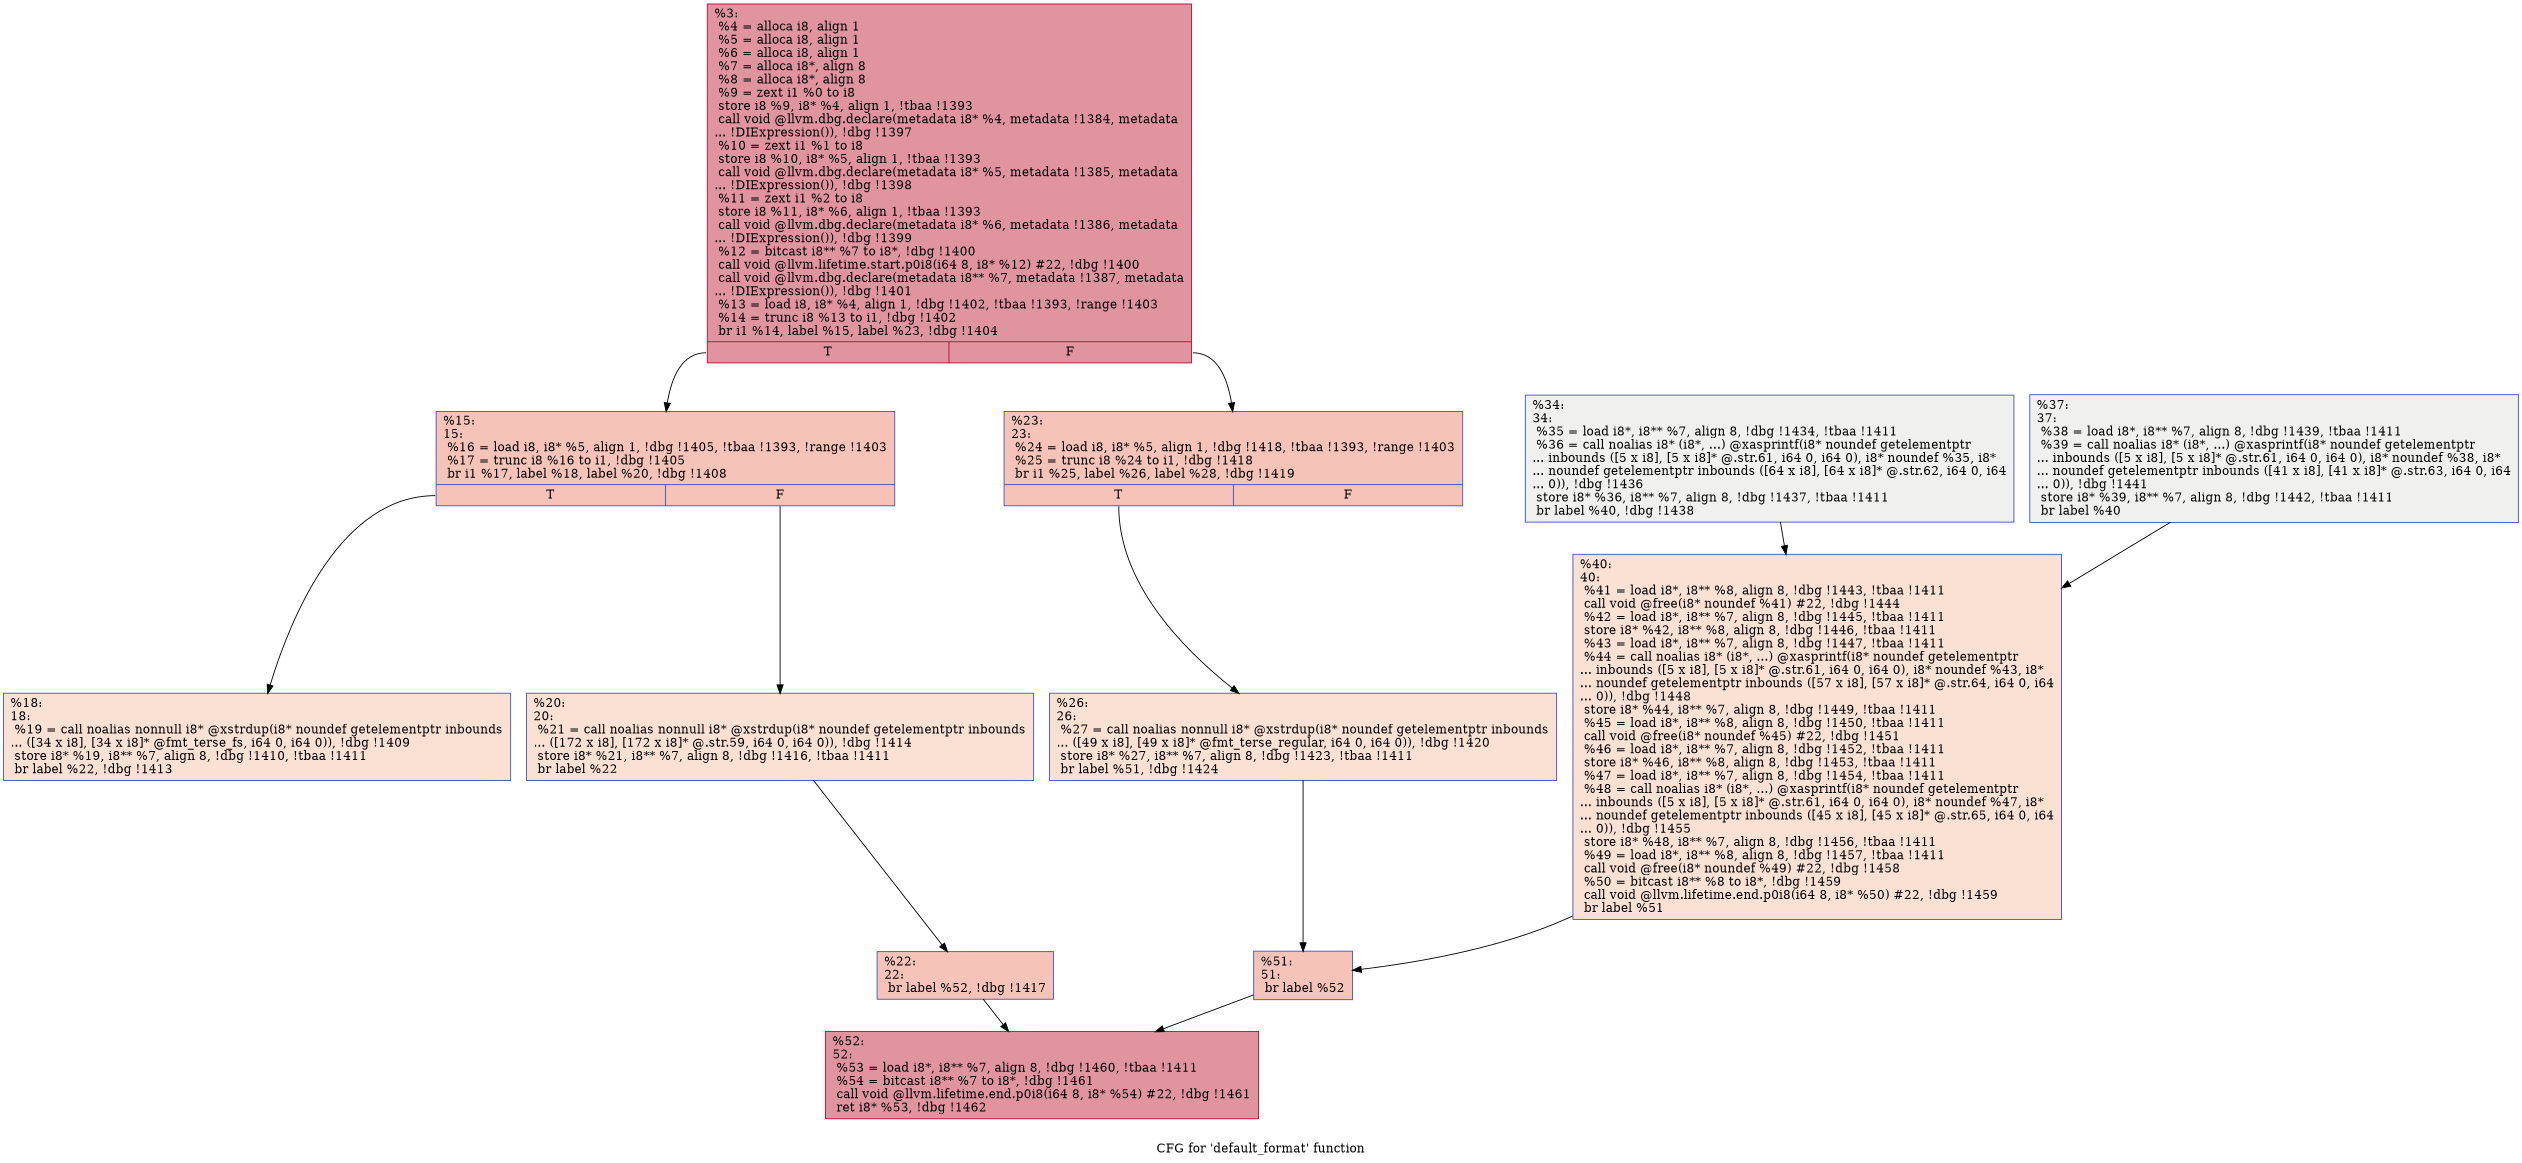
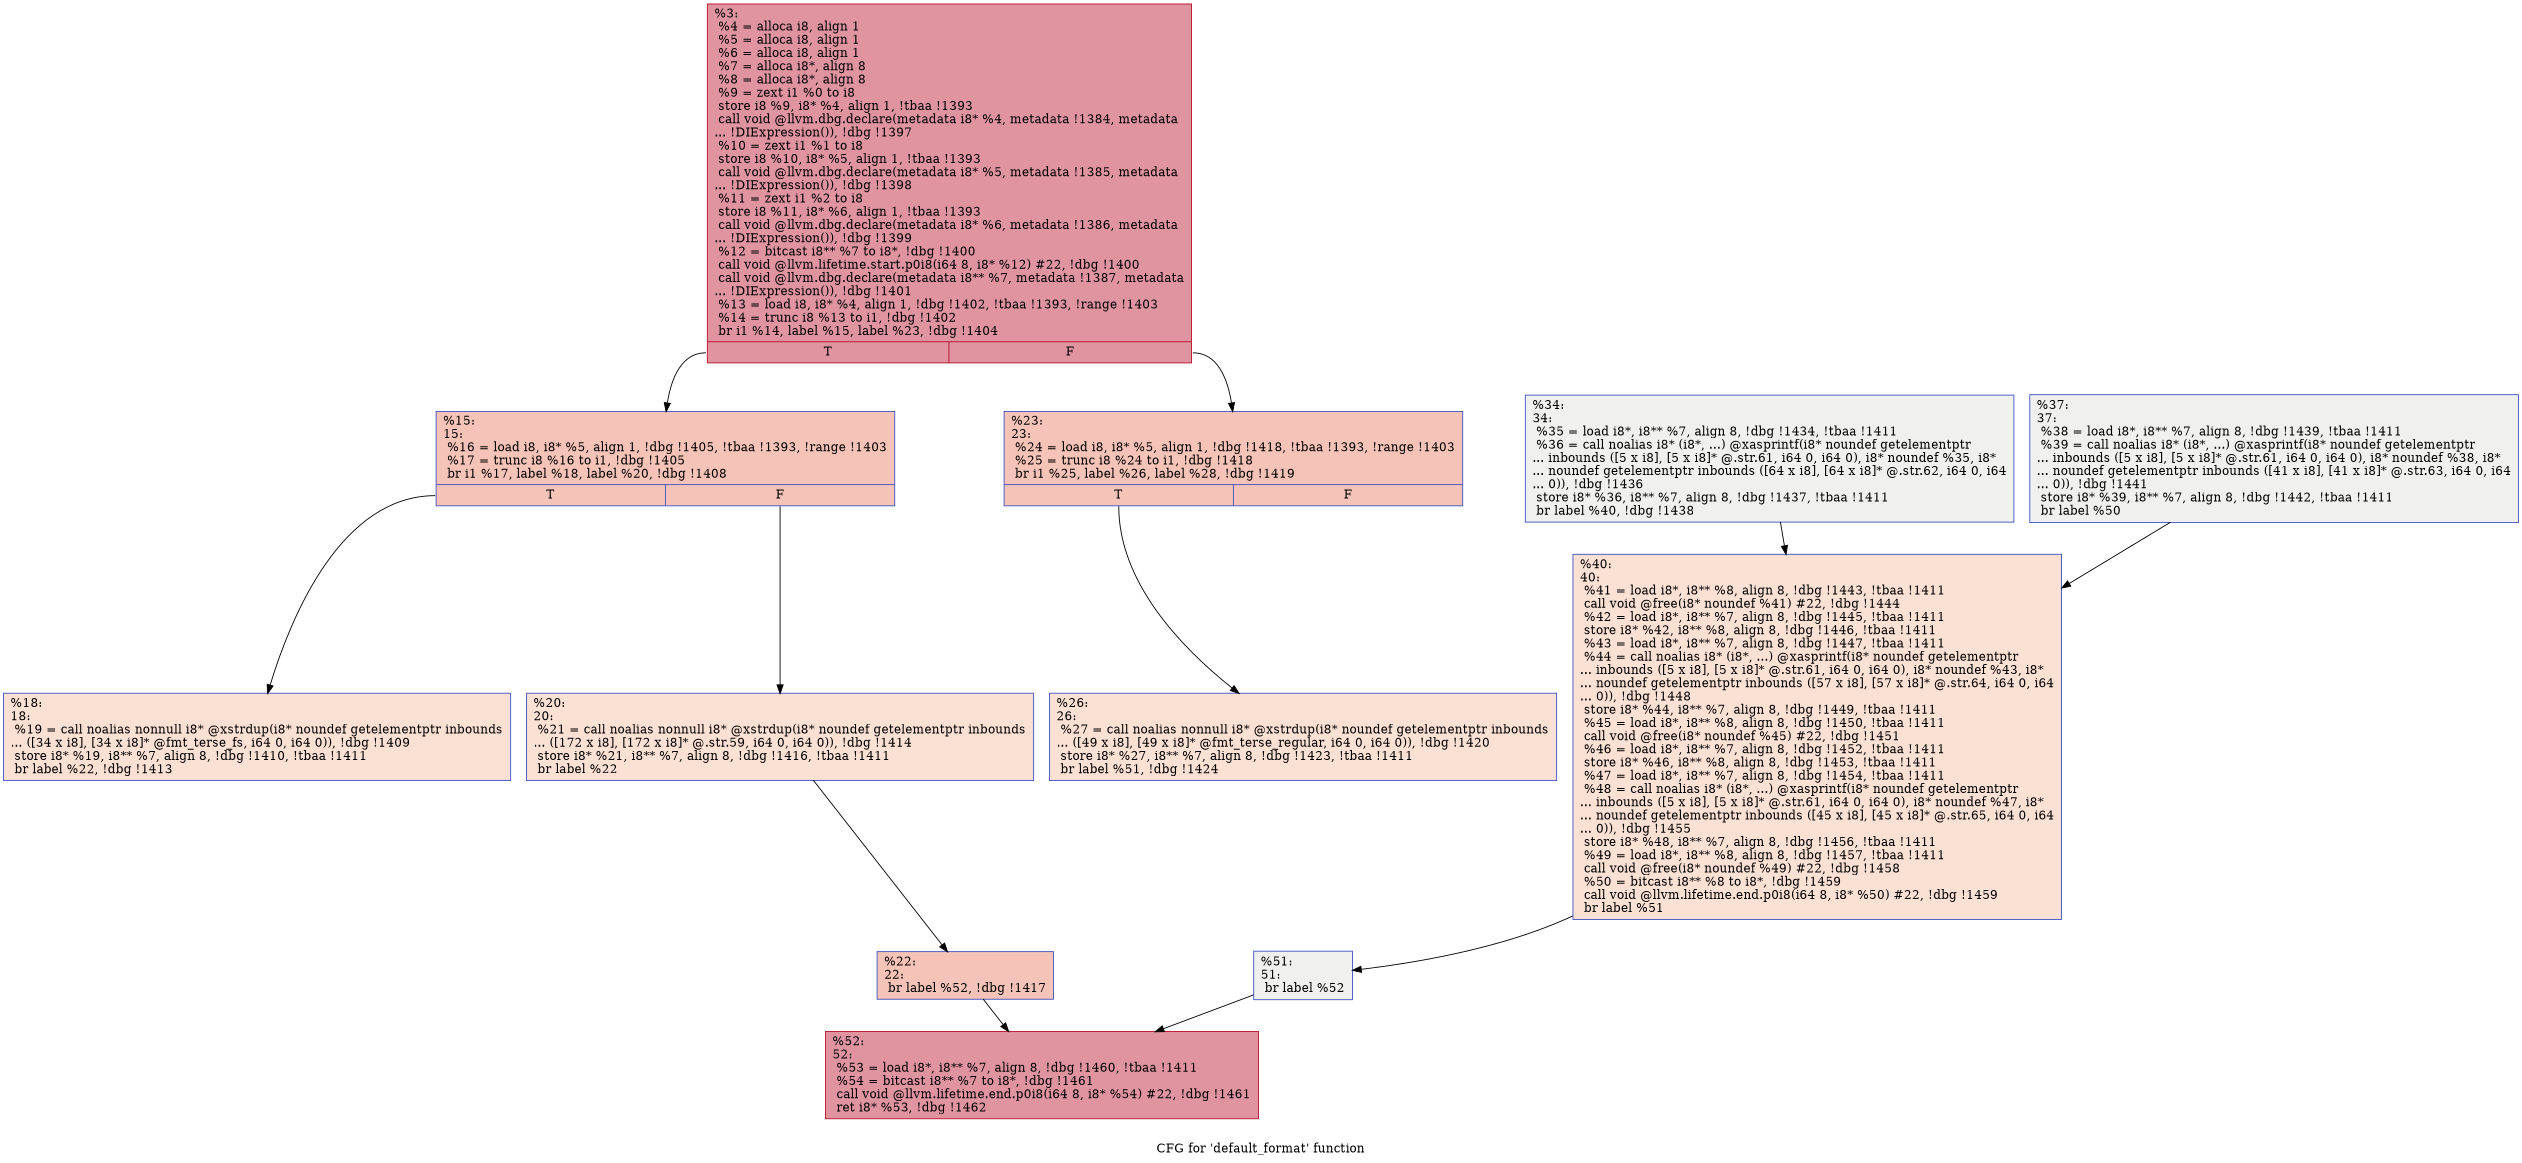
(2079, 511) -> (2079, 511)
(1303, 861) -> none
(1303, 975) -> (1303, 975)
